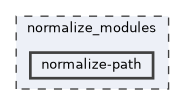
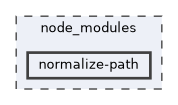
(92, 29) -> (89, 29)
